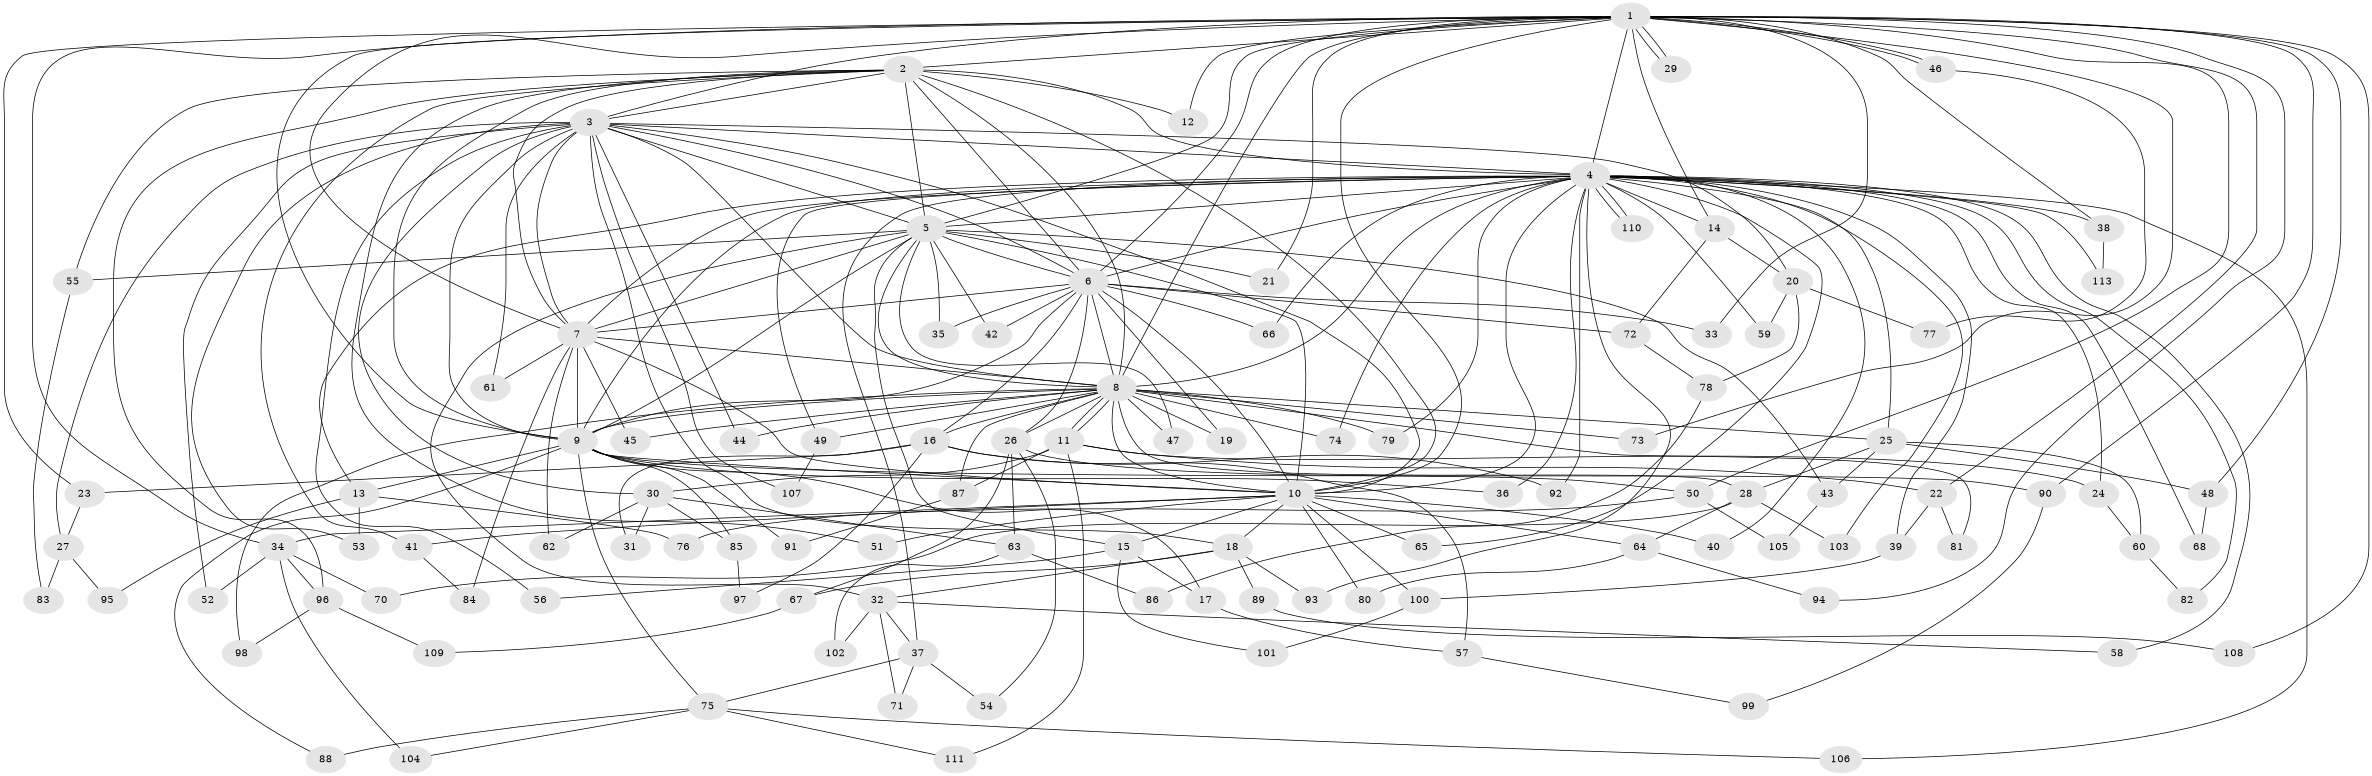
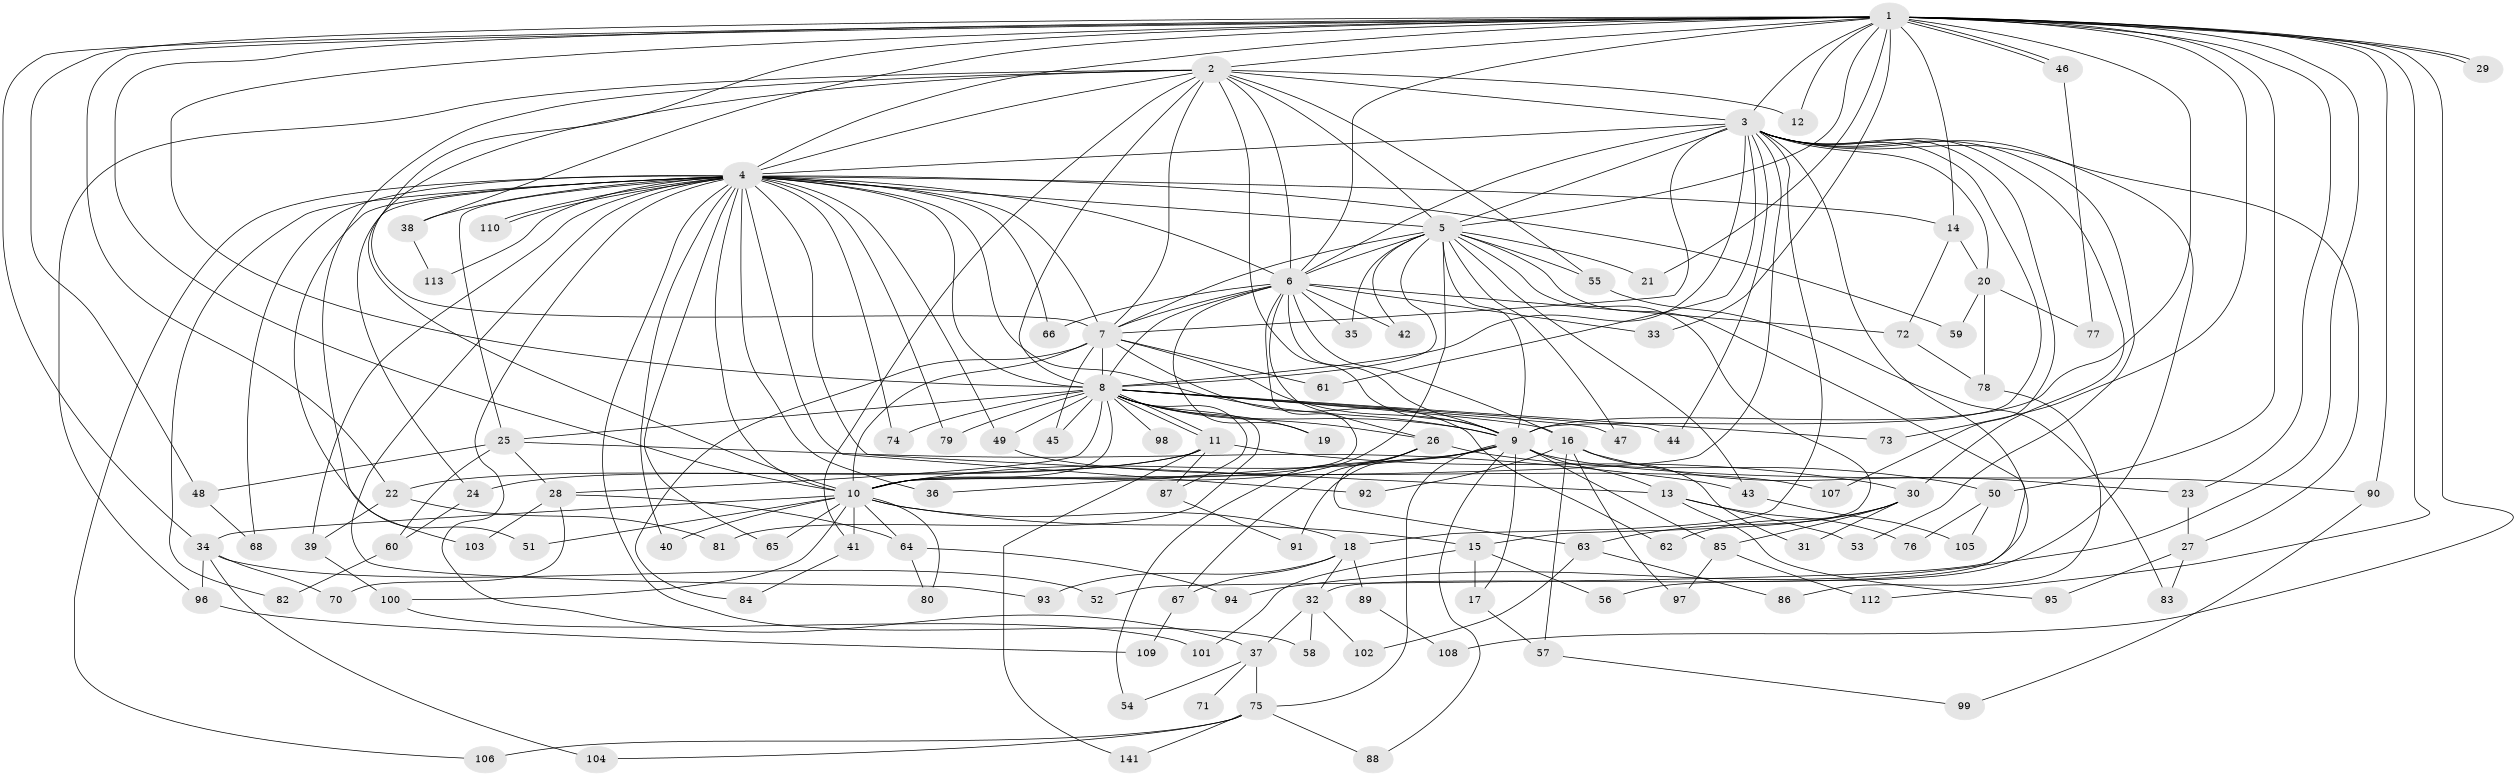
none -> (1871, 600)
(282, 627) -> none
(888, 653) -> none
(955, 760) -> (1130, 760)
